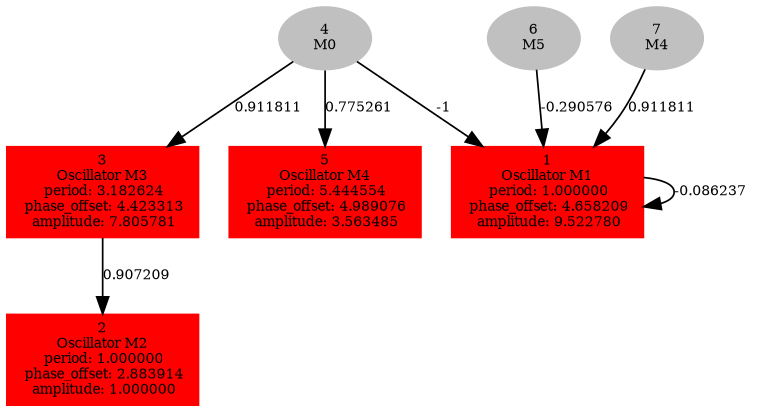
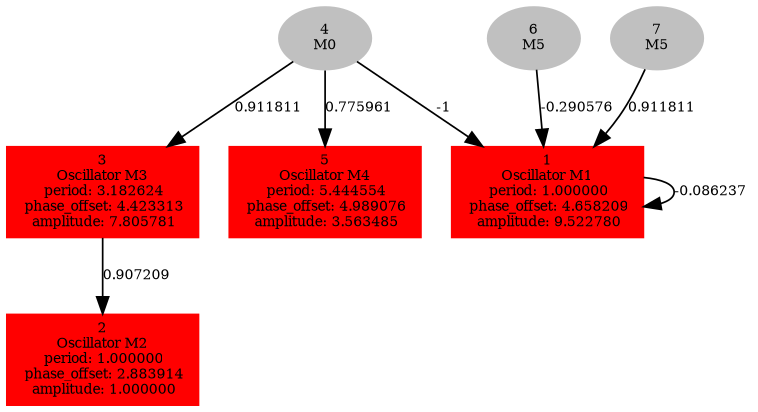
(657, 45) -> (657, 45)
(361, 108) -> (361, 108)
